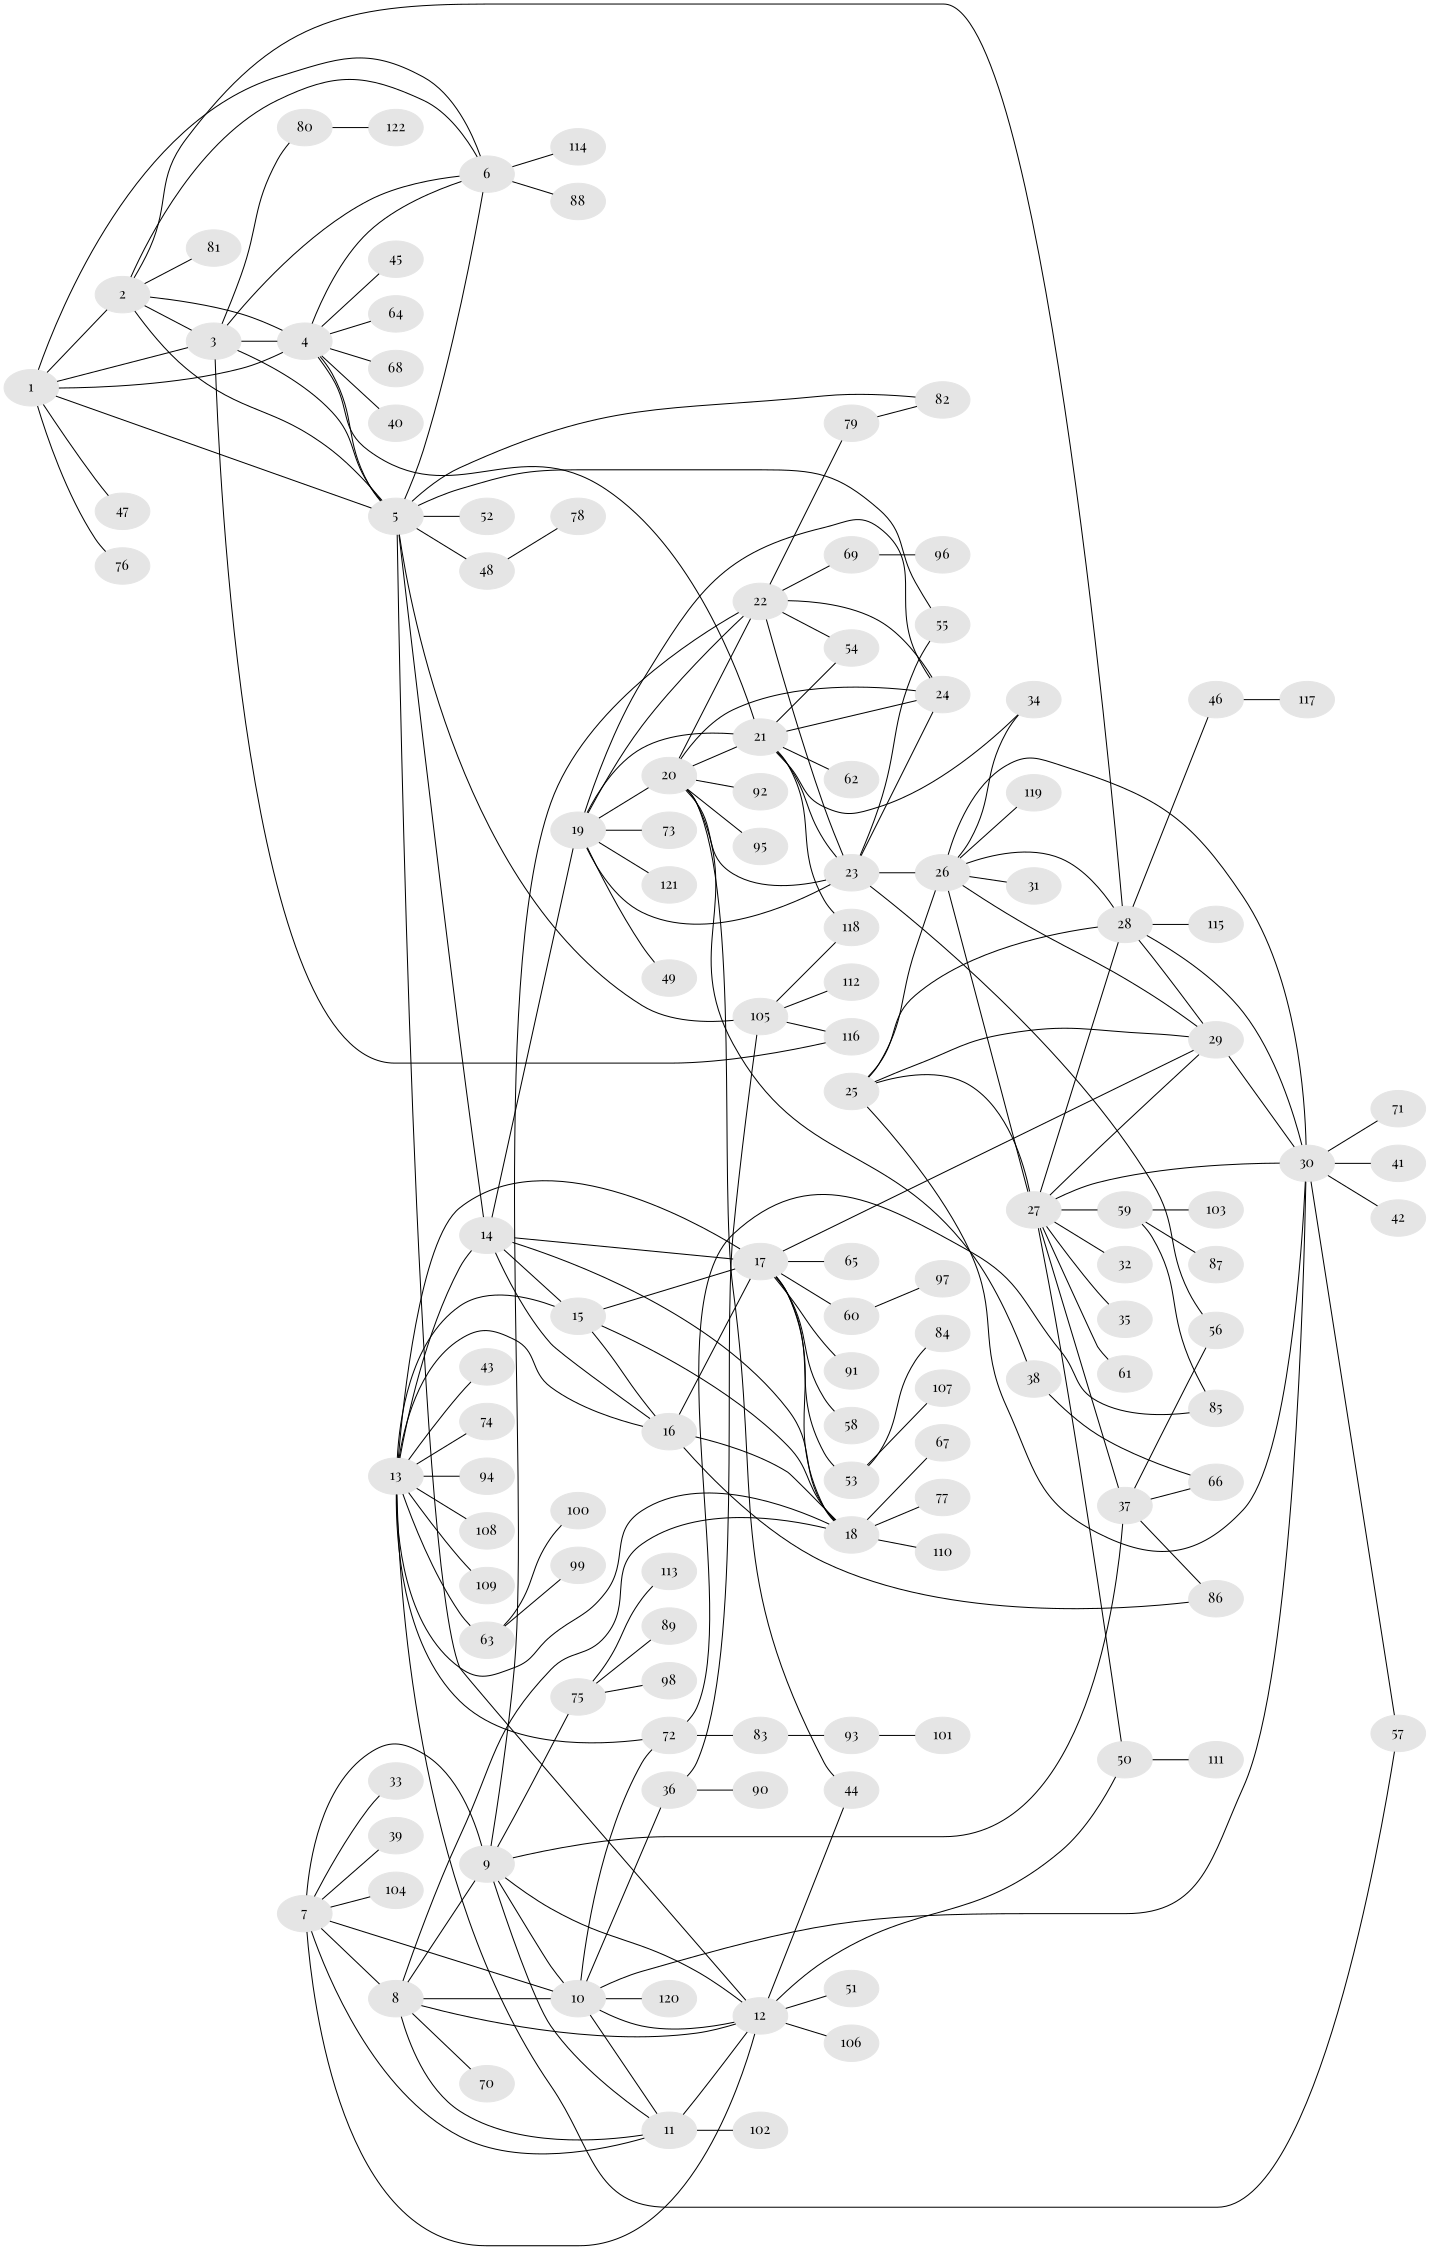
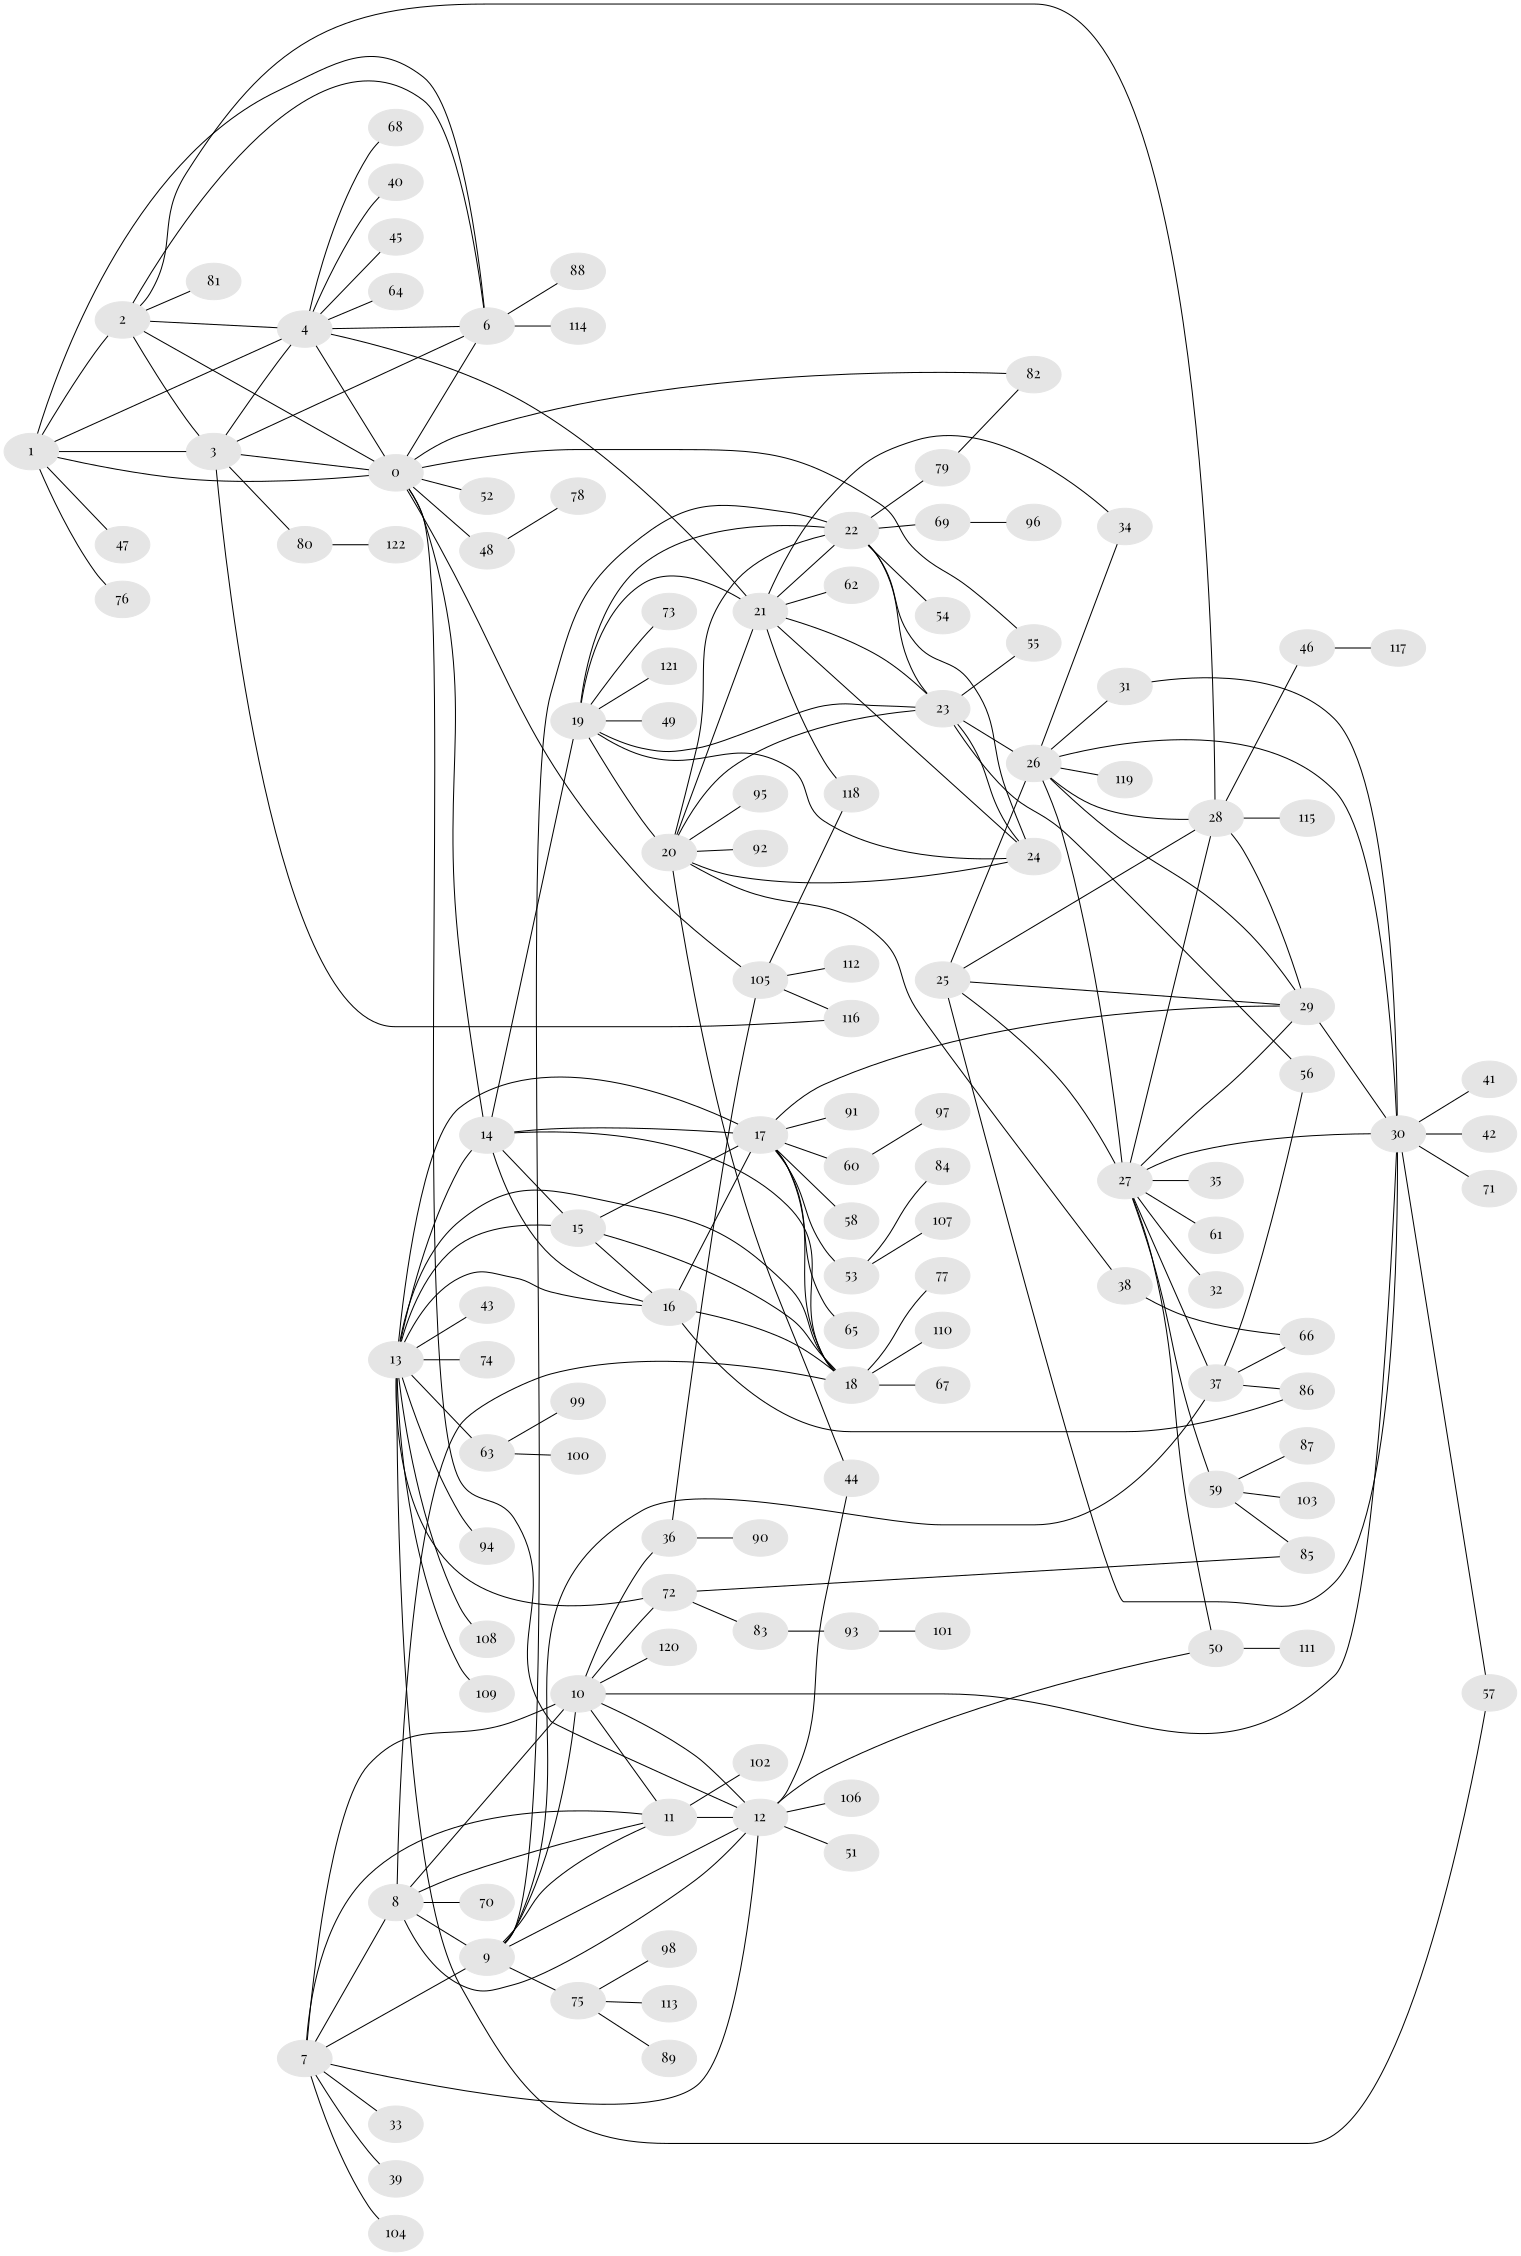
(396, 516) -> (396, 473)
(800, 698) -> (806, 571)
(1250, 1021) -> (1373, 817)
